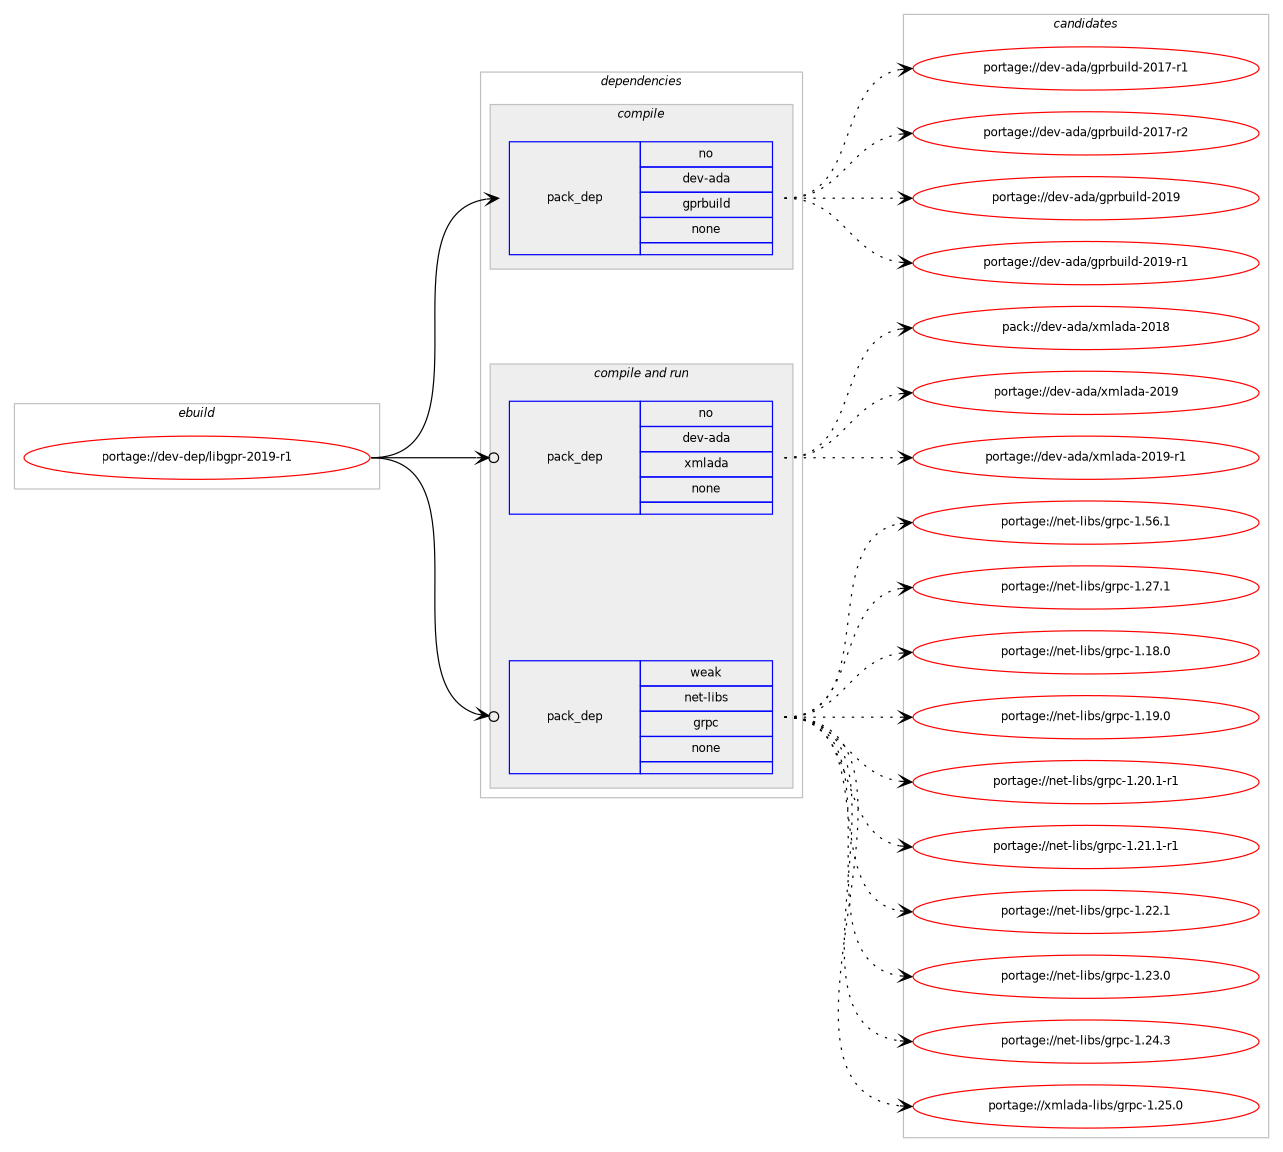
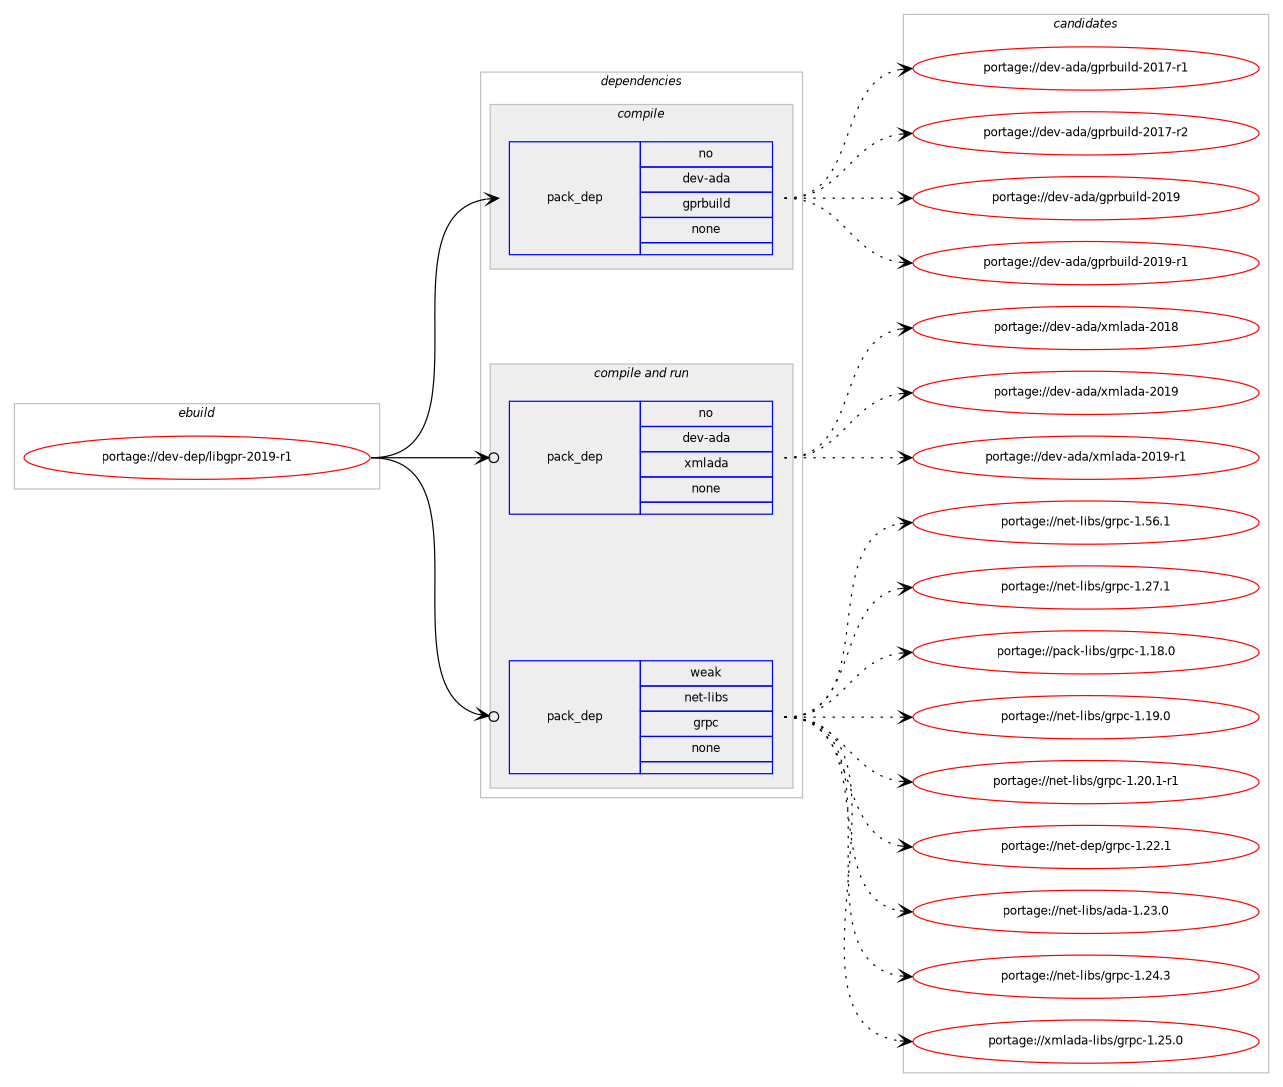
(1086, 328) -> (1086, 328)
(1086, 652) -> (1086, 652)
(1086, 847) -> none
(1086, 912) -> (1086, 847)
(1086, 977) -> (1086, 912)
